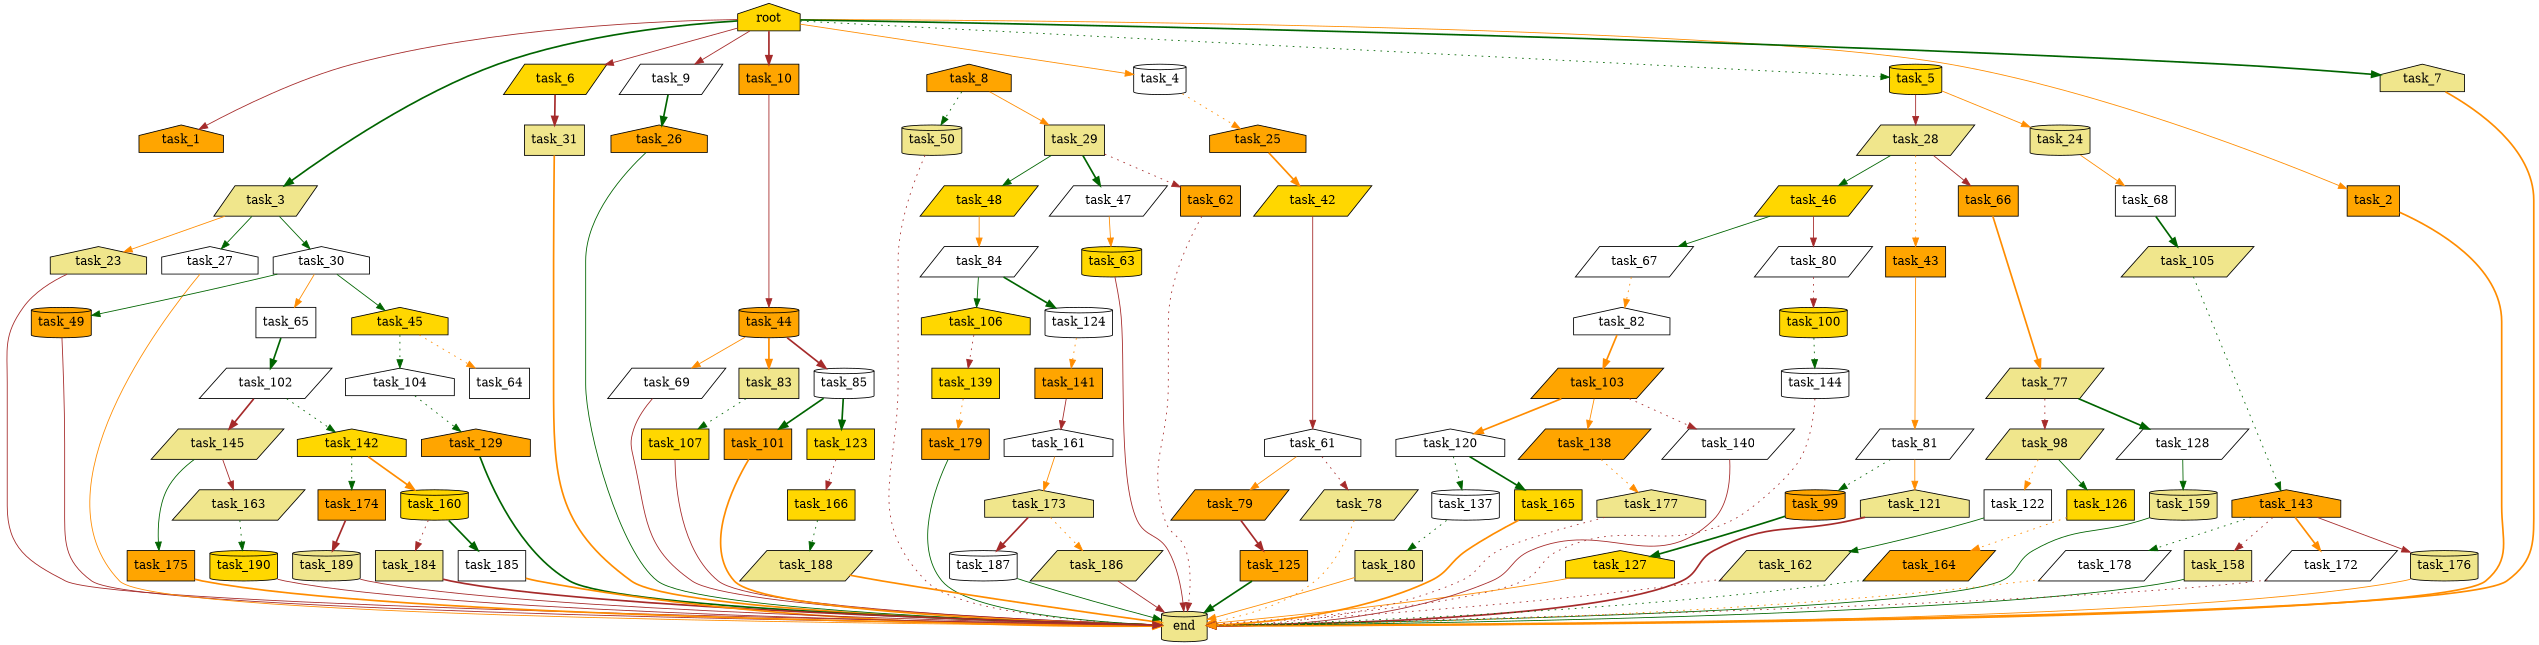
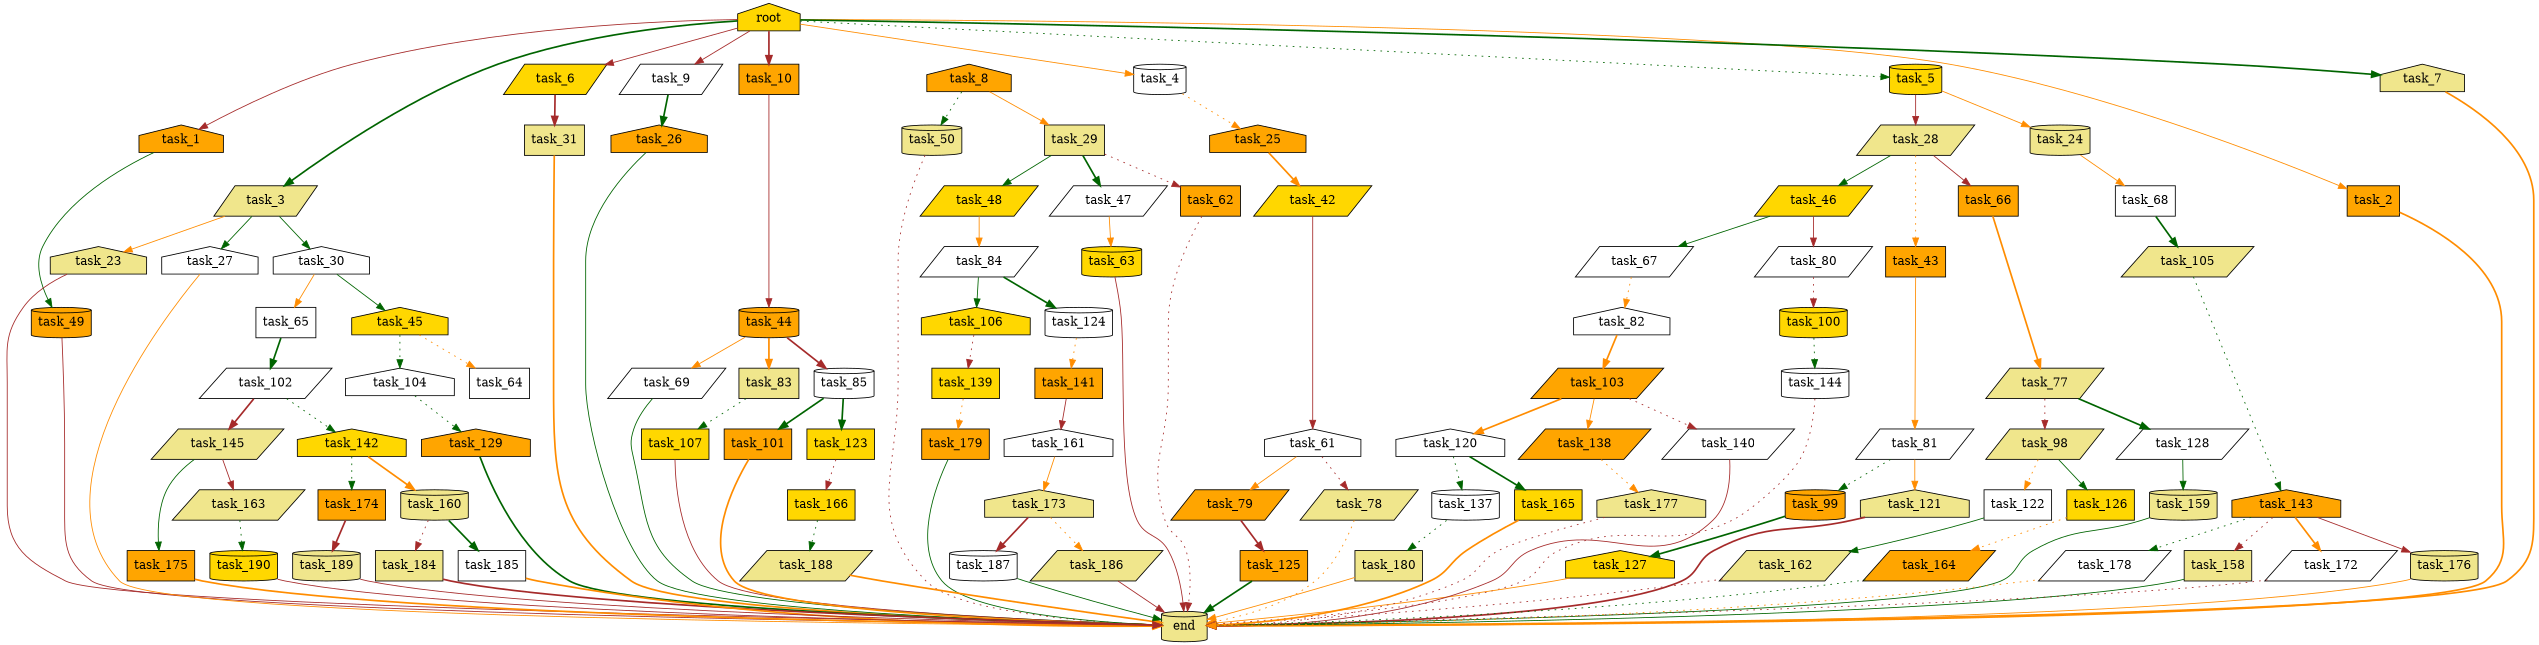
(193, 294) -> (70, 209)
(435, 505) -> (435, 505)
(735, 593) -> (735, 593)
